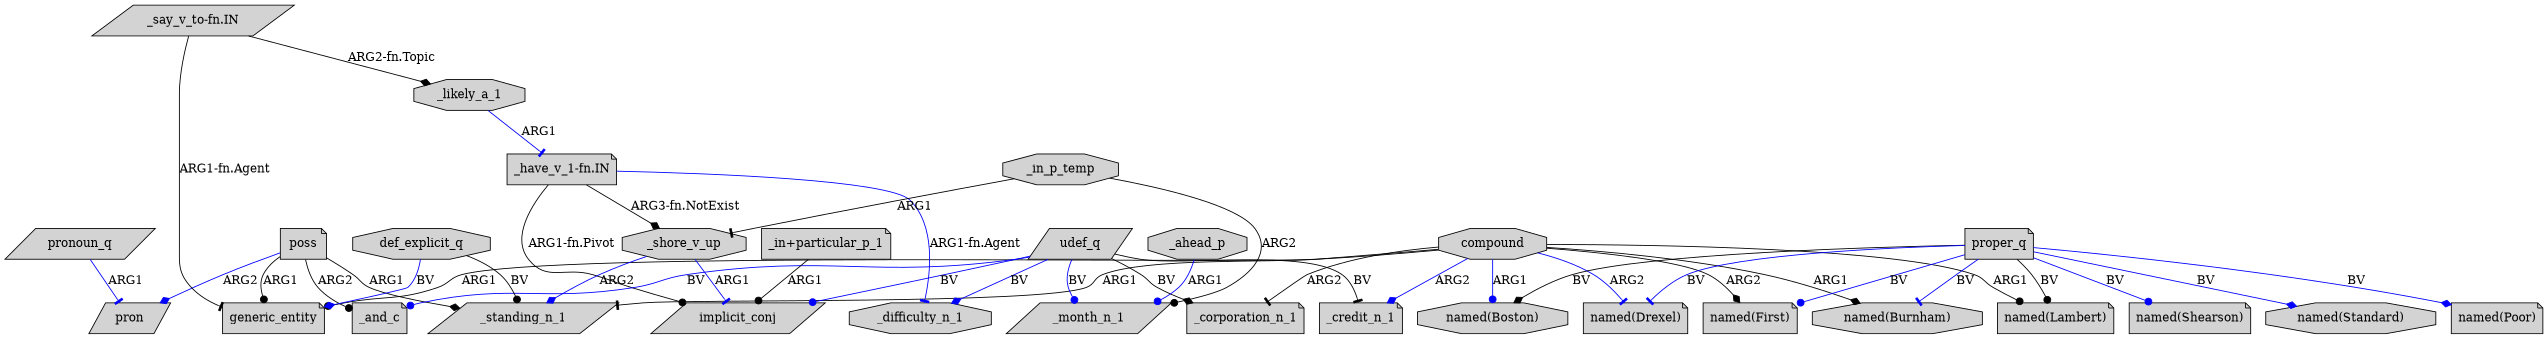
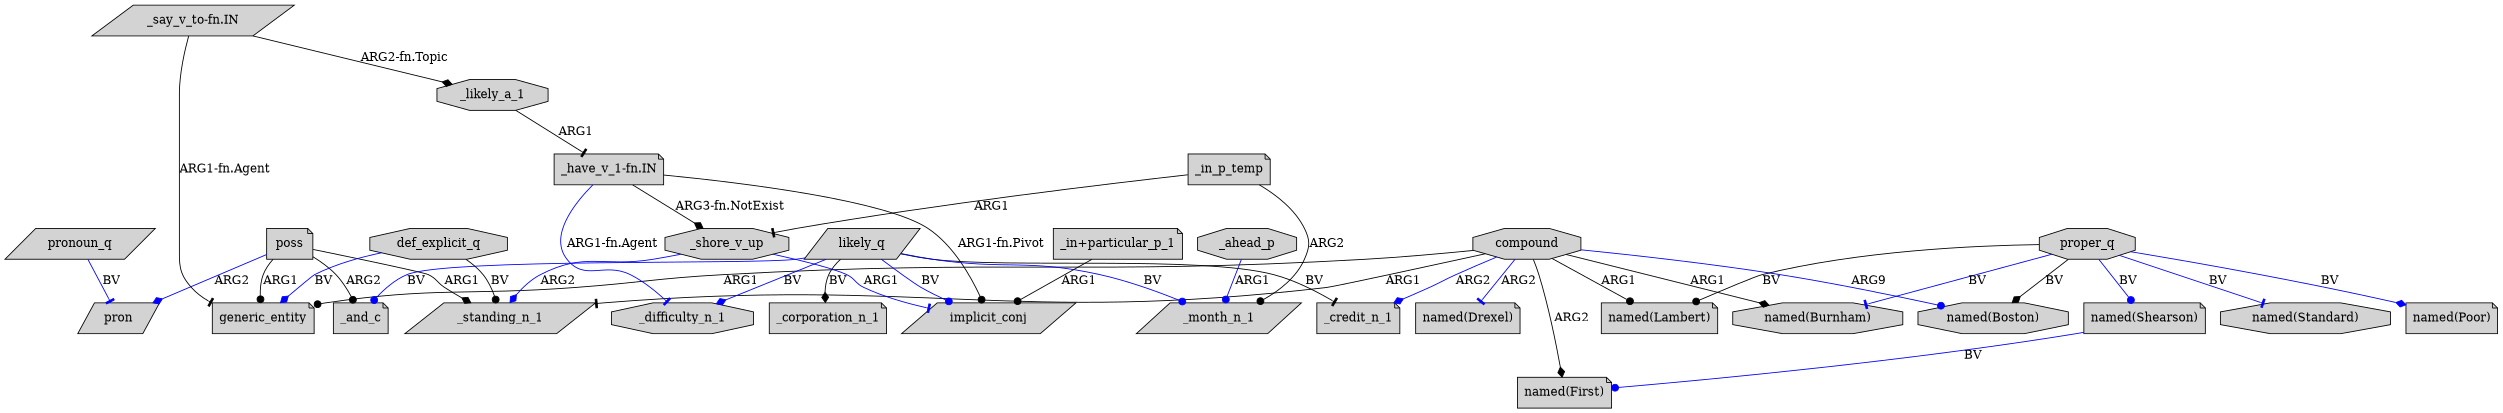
(514, 131) -> (549, 131)
(1061, 169) -> (1229, 169)
(1080, 244) -> (862, 244)
(1999, 244) -> (2087, 244)
(1771, 258) -> none
(1341, 263) -> none
(1884, 278) -> (1852, 364)
(2160, 278) -> (2190, 279)
(126, 281) -> (111, 281)
(1510, 281) -> (1869, 281)
